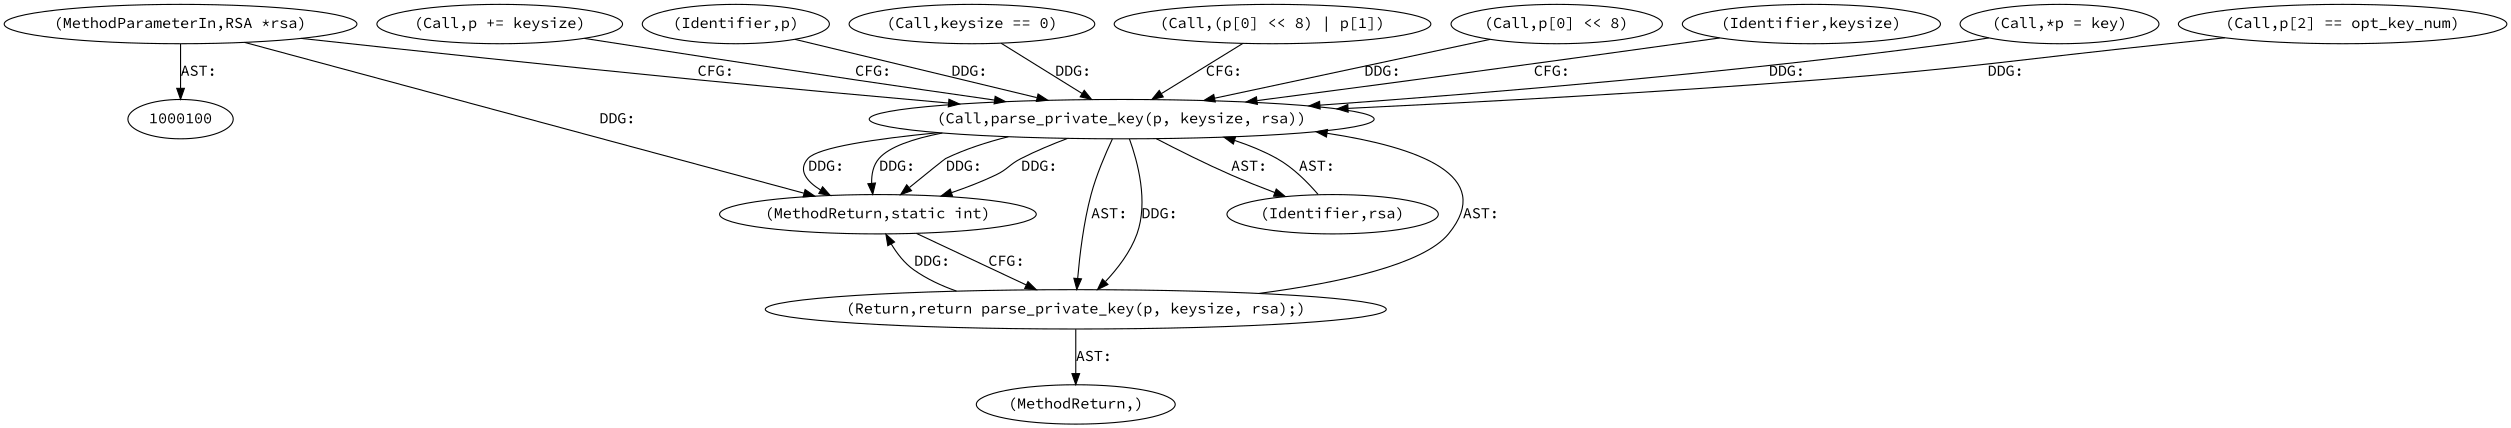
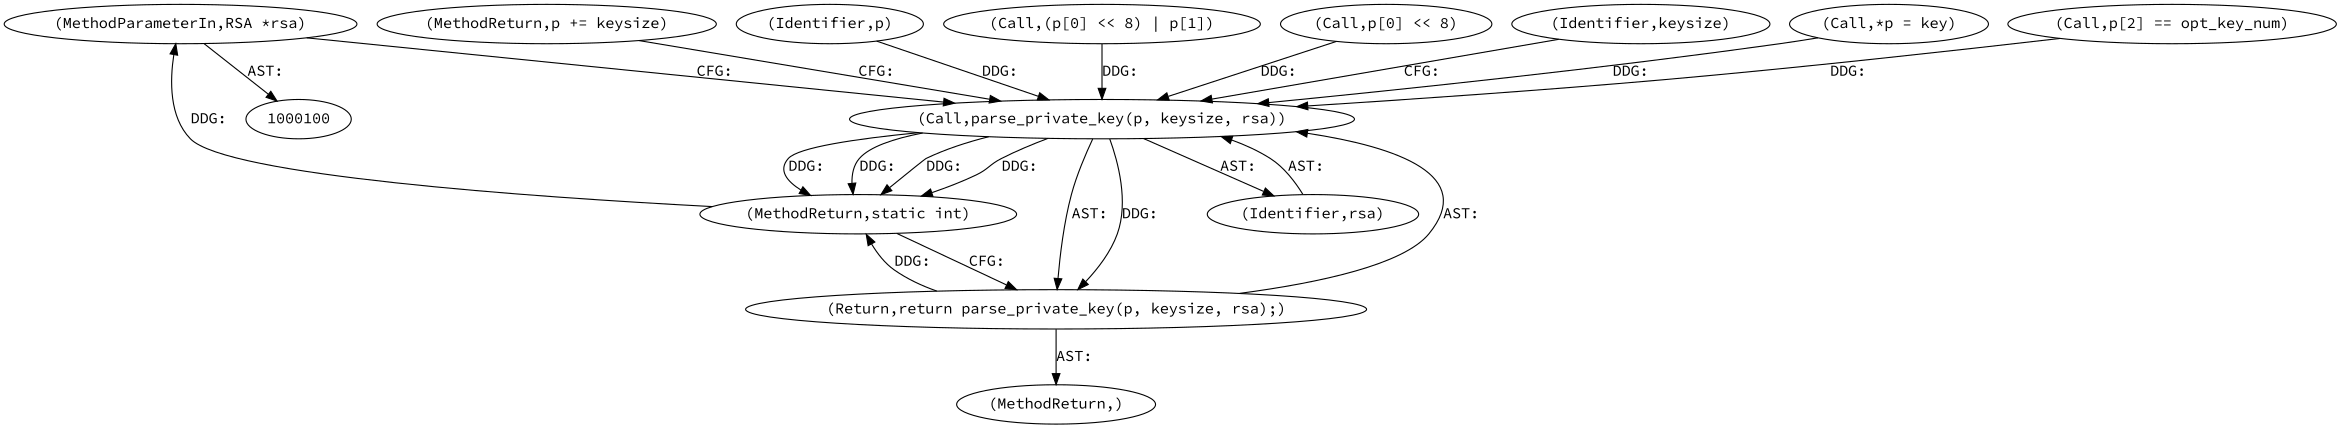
(500, 24) -> (547, 24)
(972, 24) -> none
(1229, 72) -> (1125, 72)
(524, 118) -> (404, 184)
